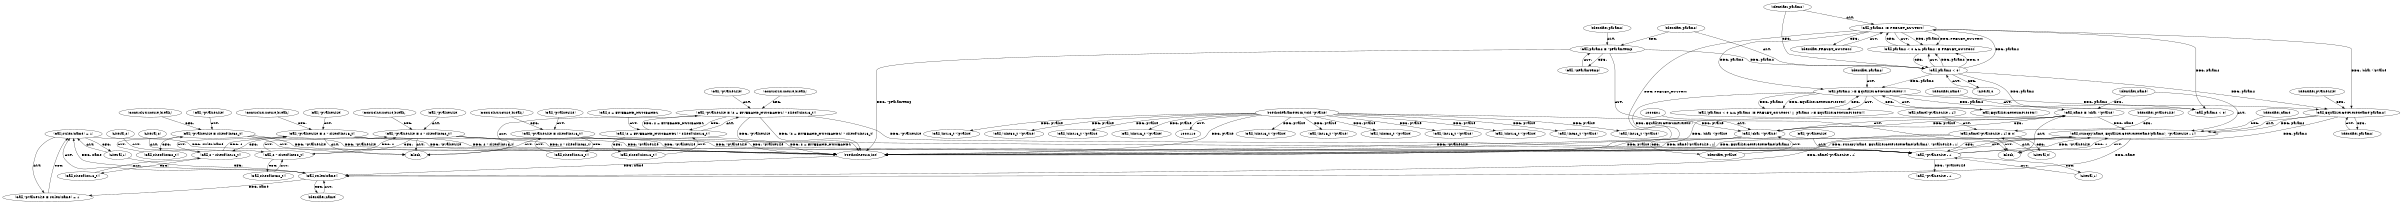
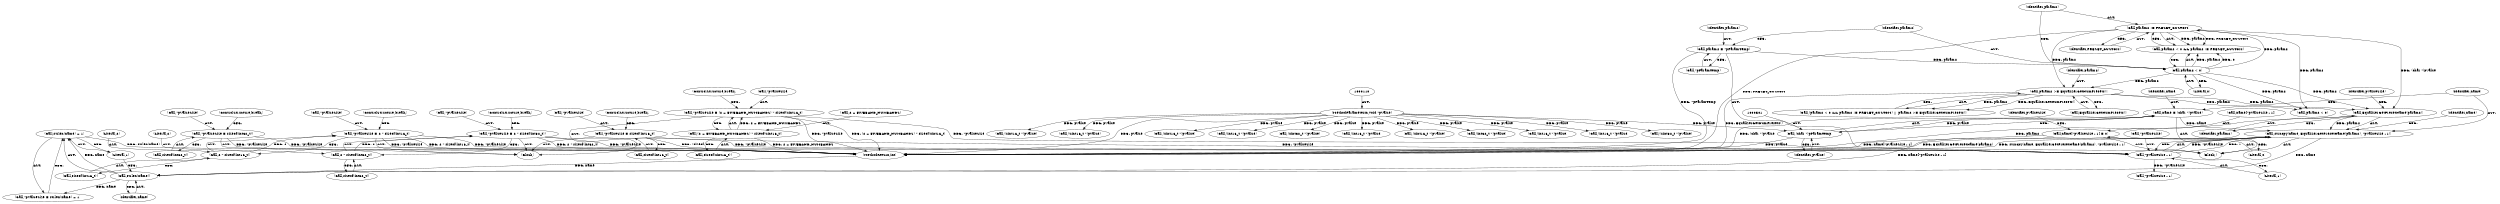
(1220, 118) -> (1362, 101)
(1760, 134) -> (1810, 134)
(768, 144) -> (693, 144)
